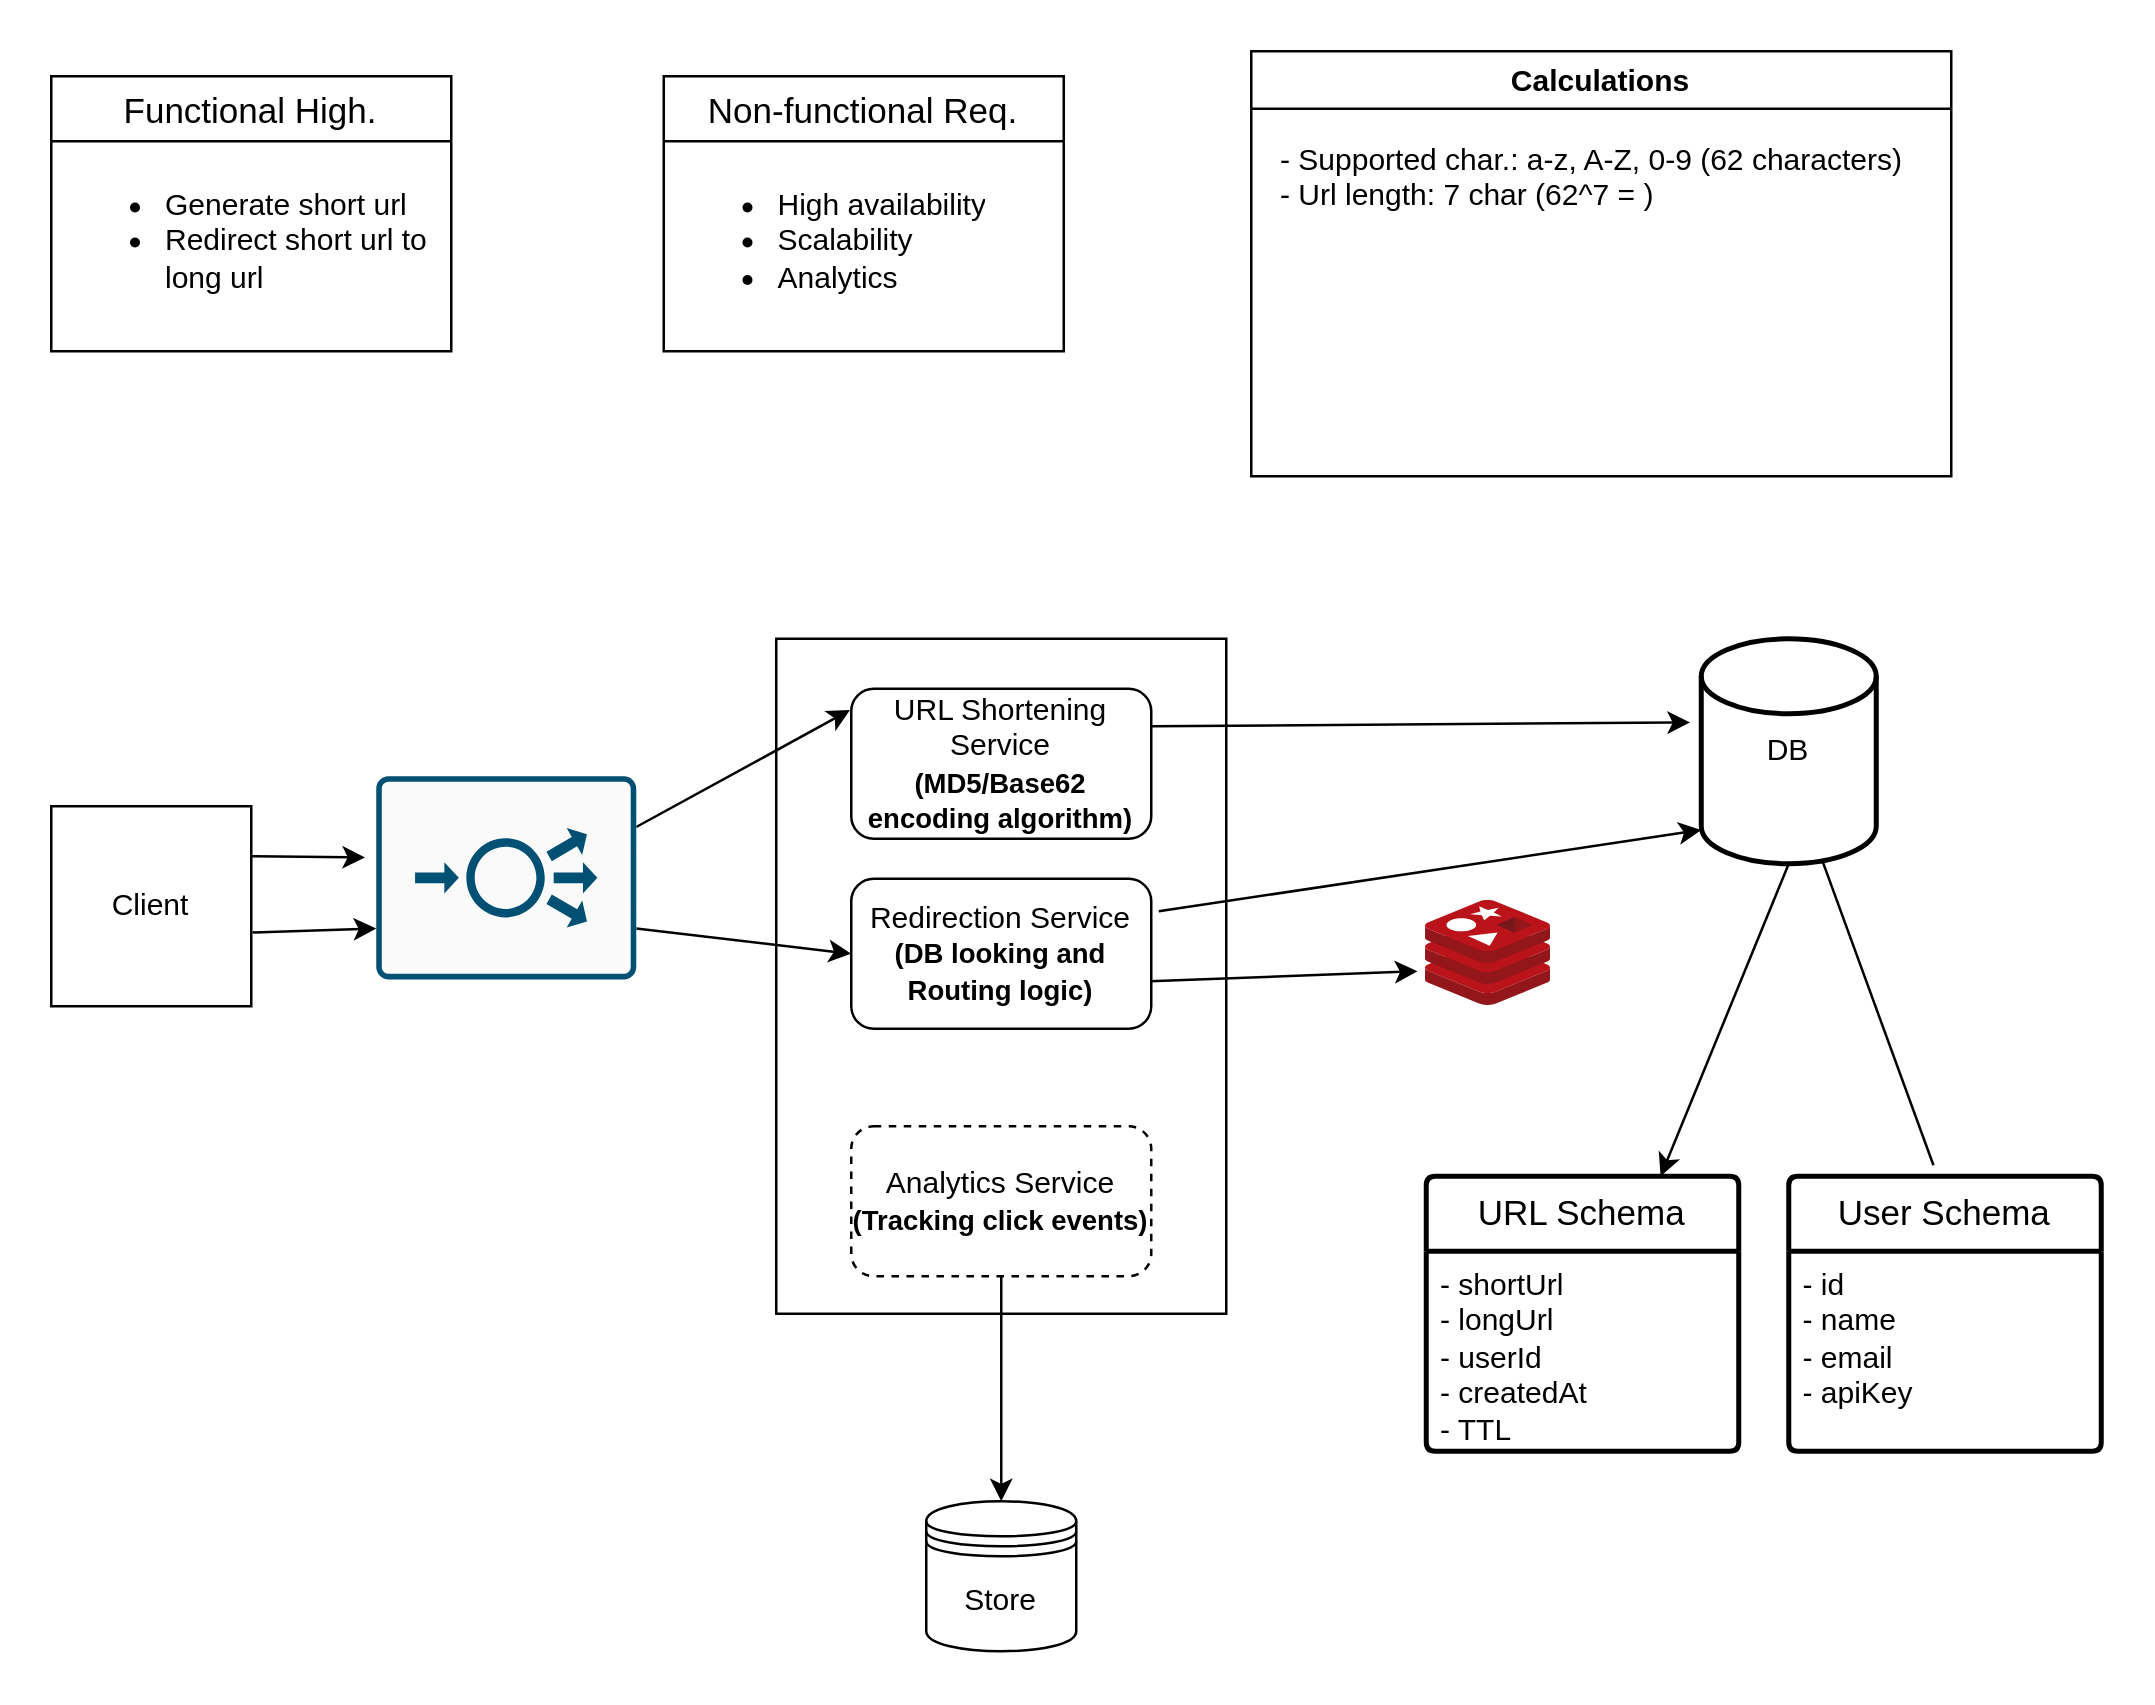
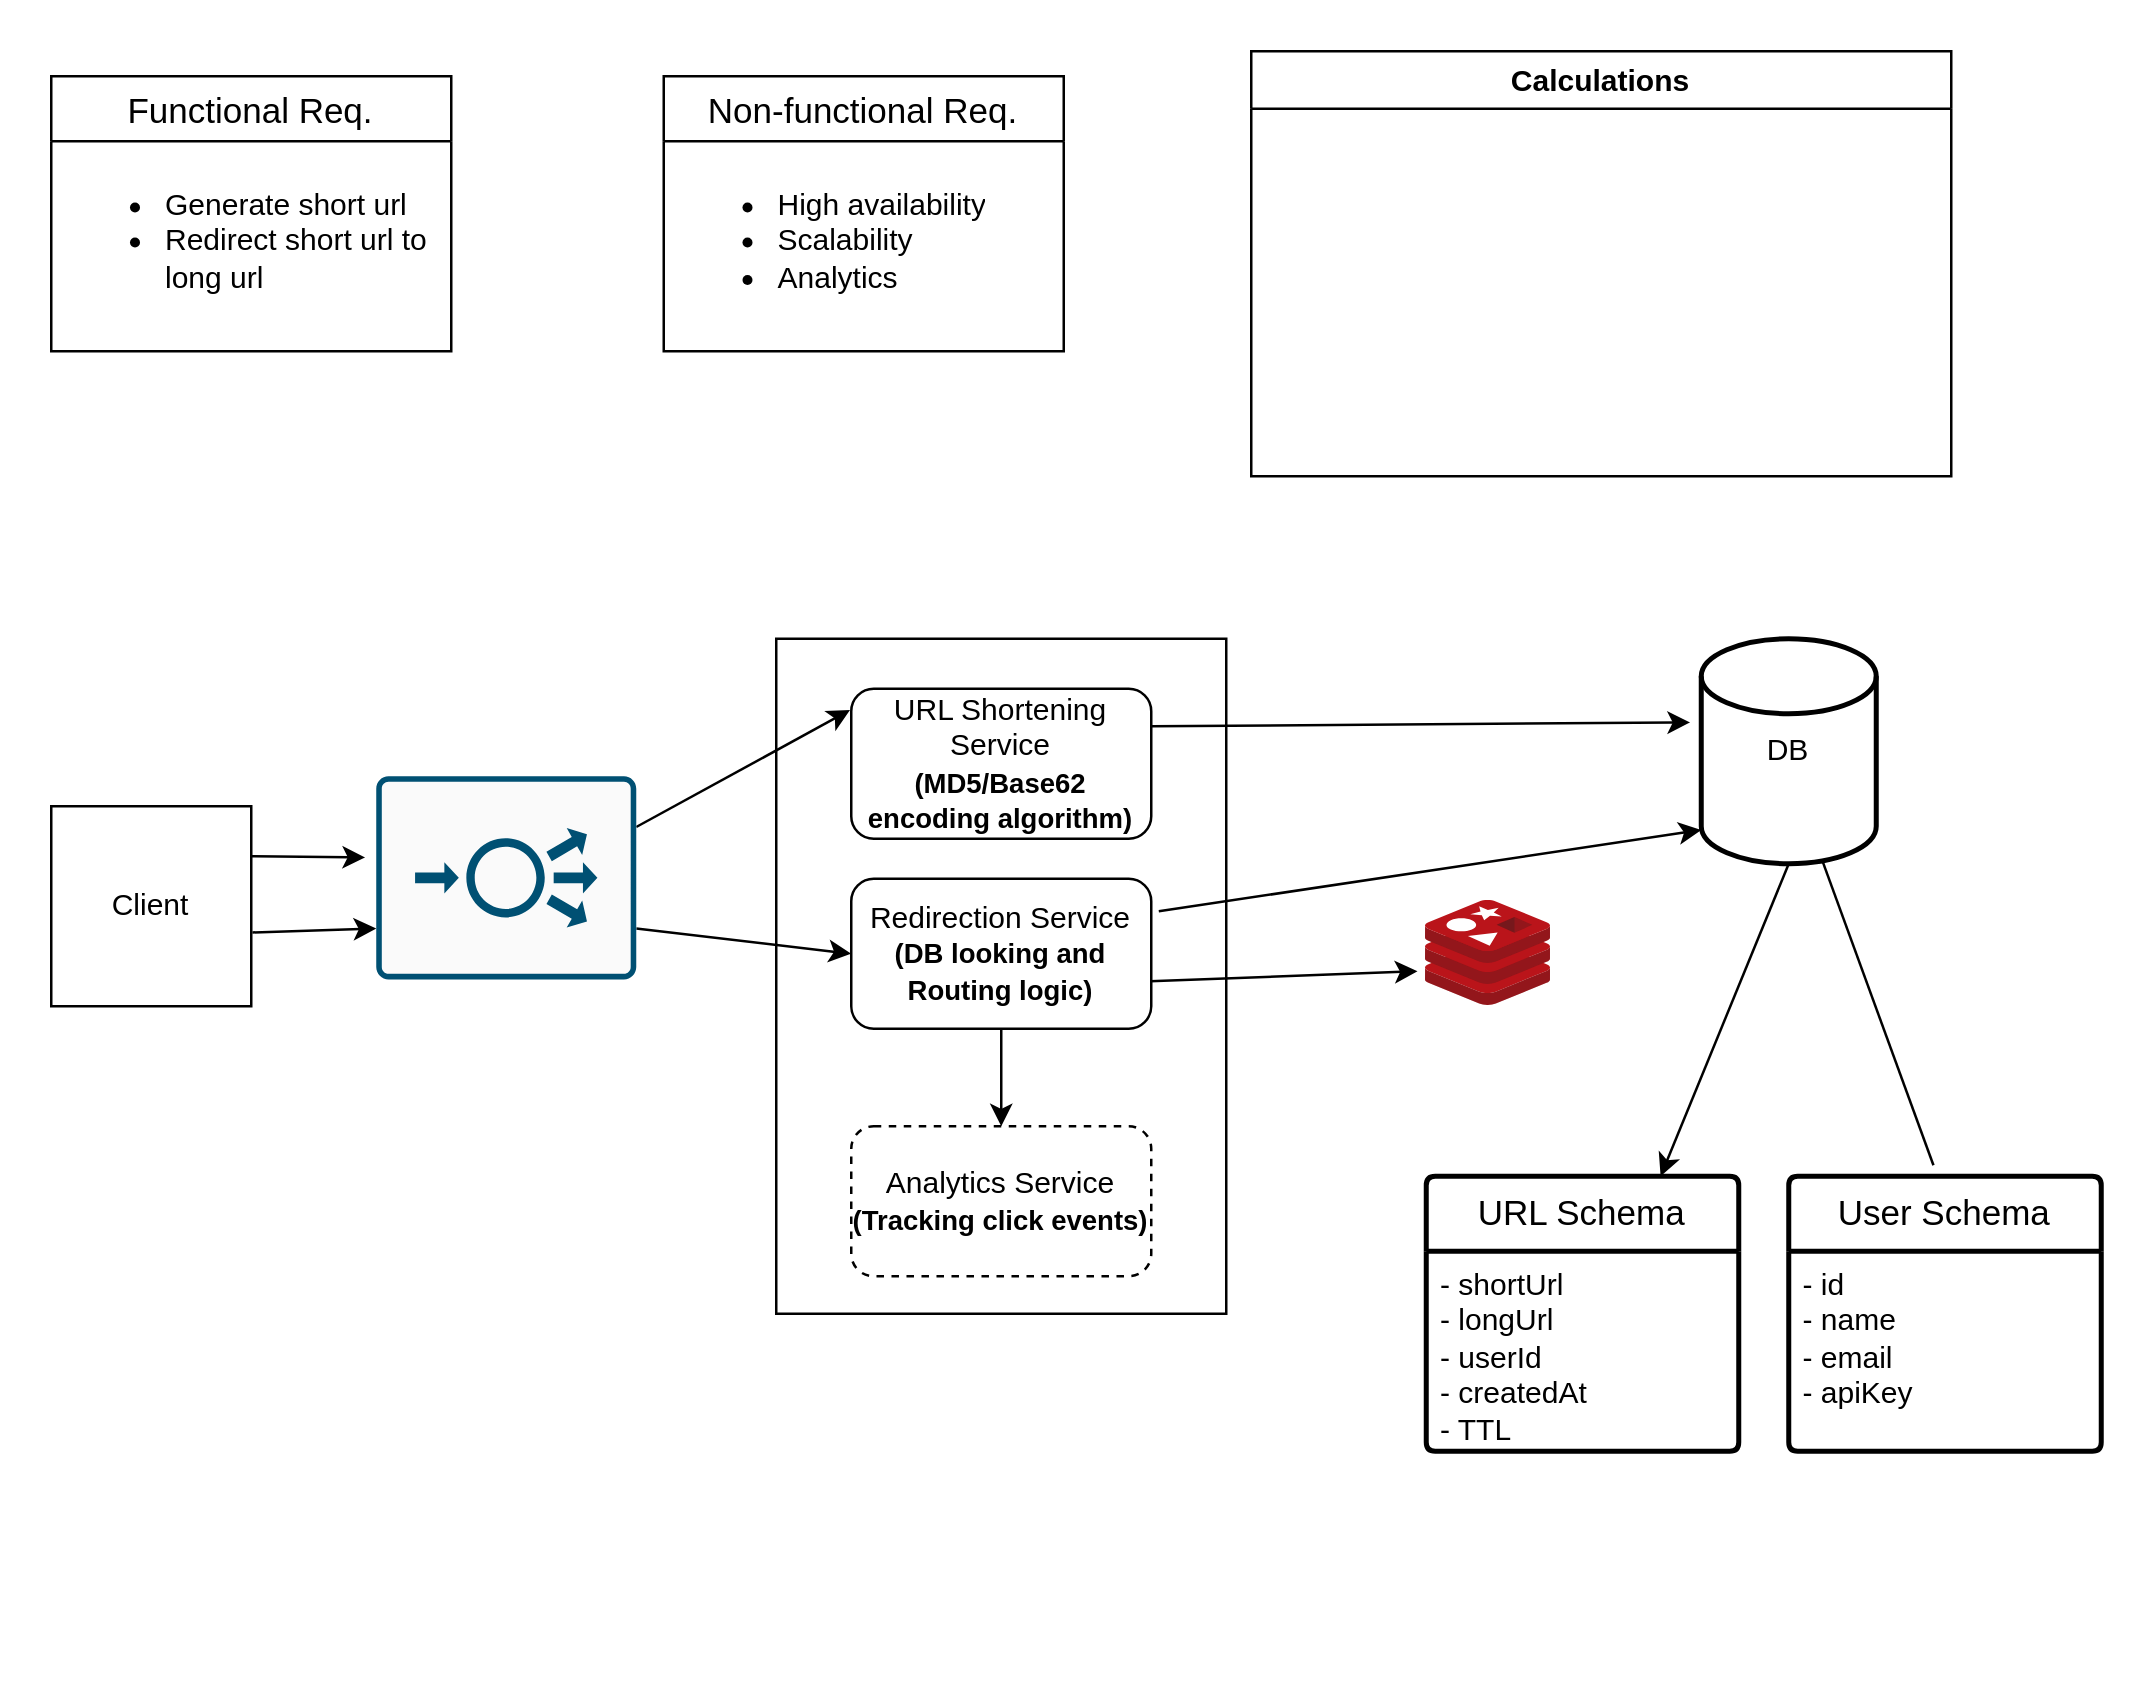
(250, 111) -> (250, 111)
(1601, 289) -> none
none -> (1001, 1069)
(1001, 1380) -> none
(1001, 1576) -> none
